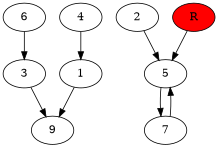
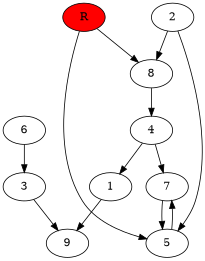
none -> (151, 74)
none -> (158, 155)
